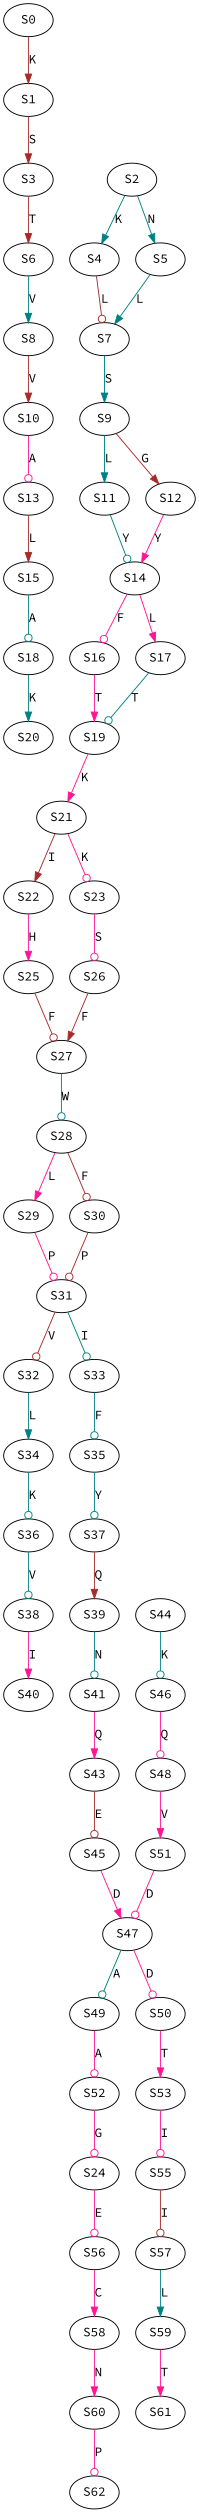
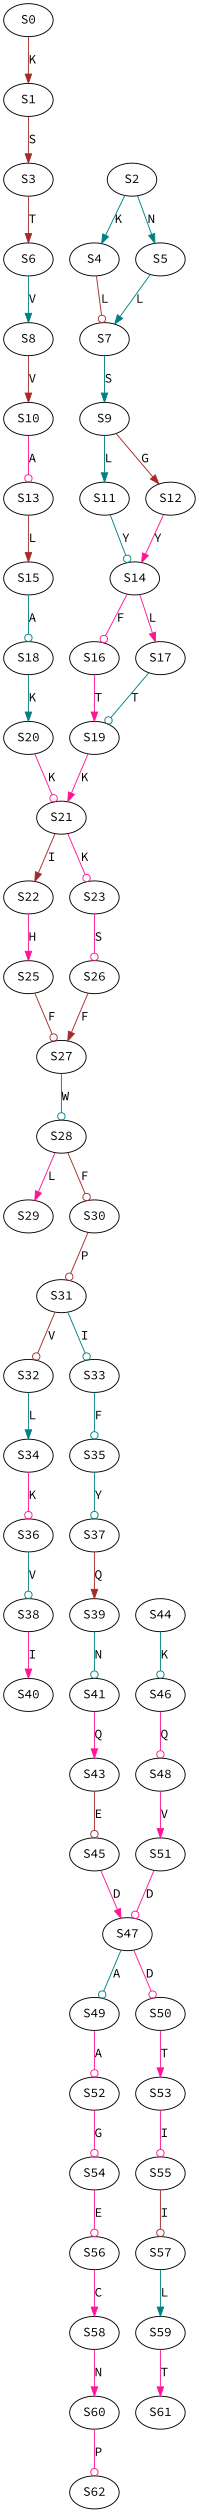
none -> (44, 775)
(44, 1253) -> none
(28, 1492) -> (28, 1492)
(94, 2173) -> (94, 2173)
